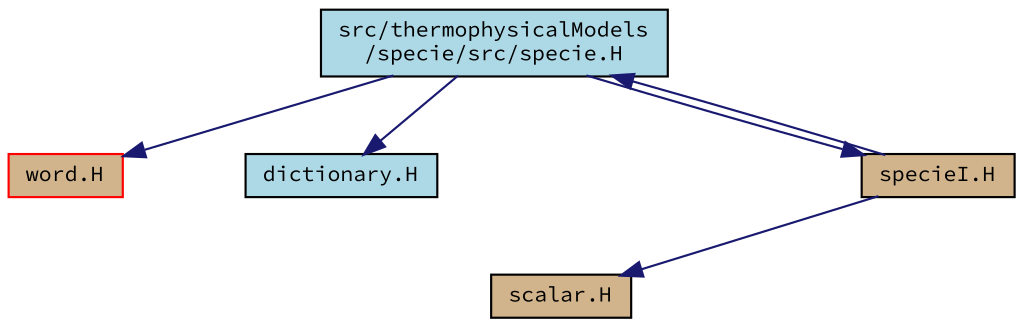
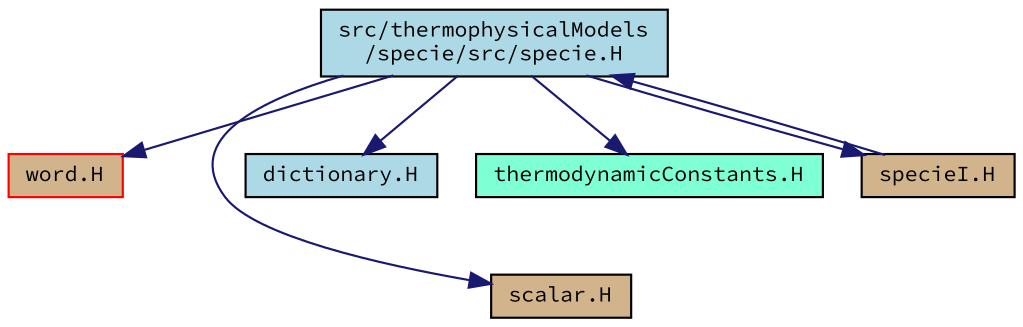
none -> (649, 176)
(760, 233) -> (248, 216)
